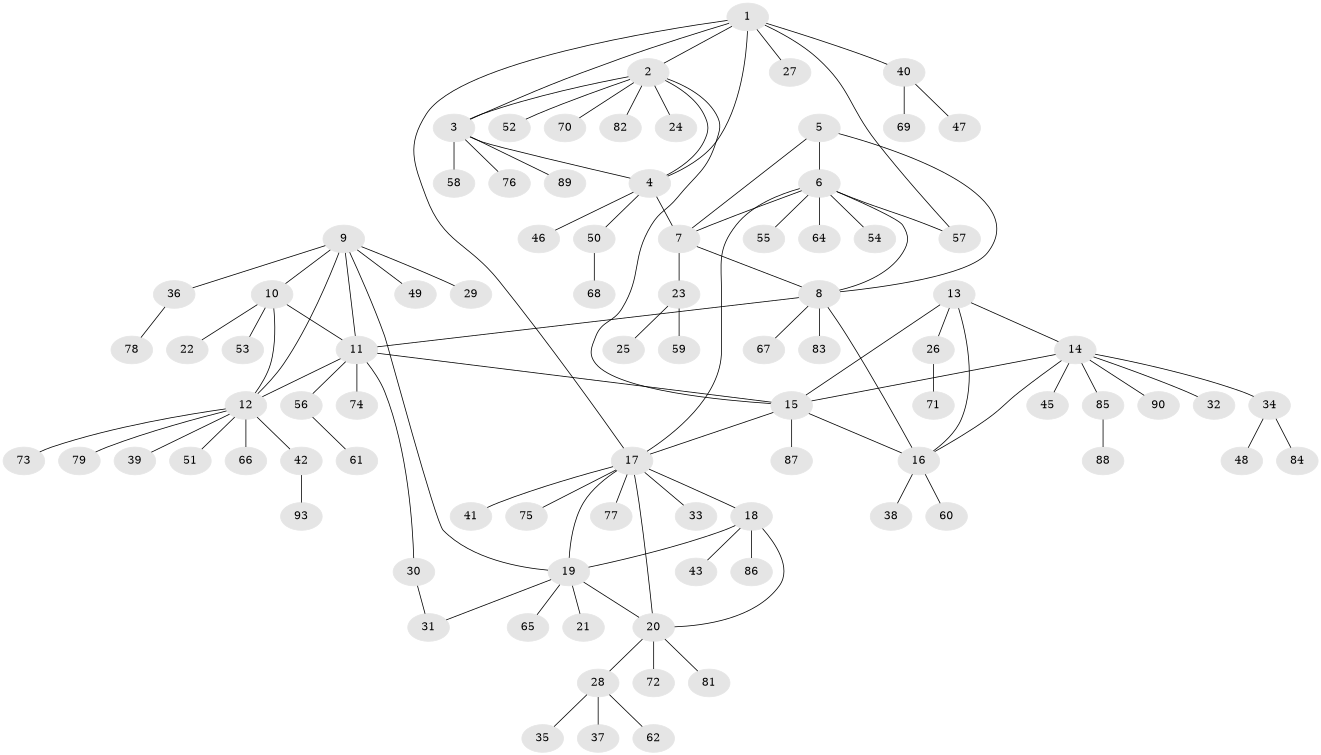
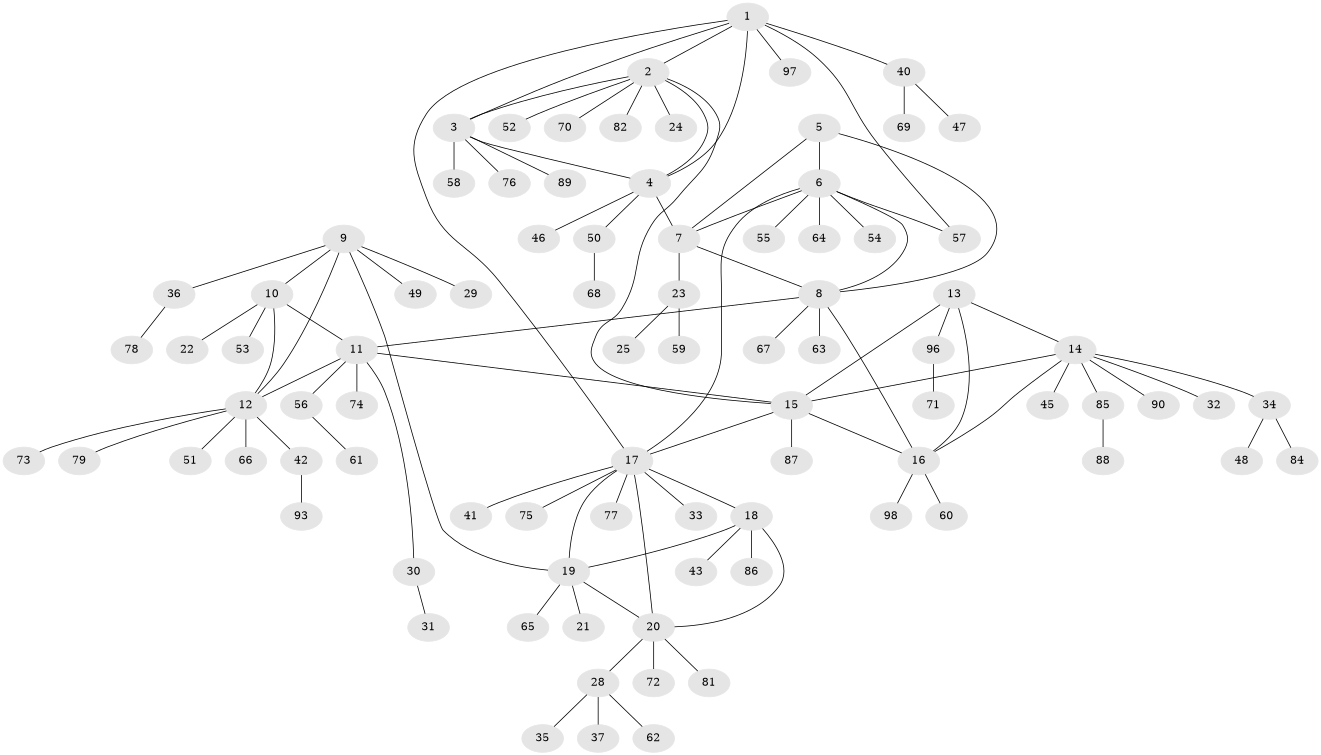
(790, 72) -> (790, 72)
(350, 294) -> none
(819, 350) -> (819, 350)
(933, 350) -> (933, 350)
(135, 461) -> none
(891, 516) -> (891, 516)
(499, 600) -> none
